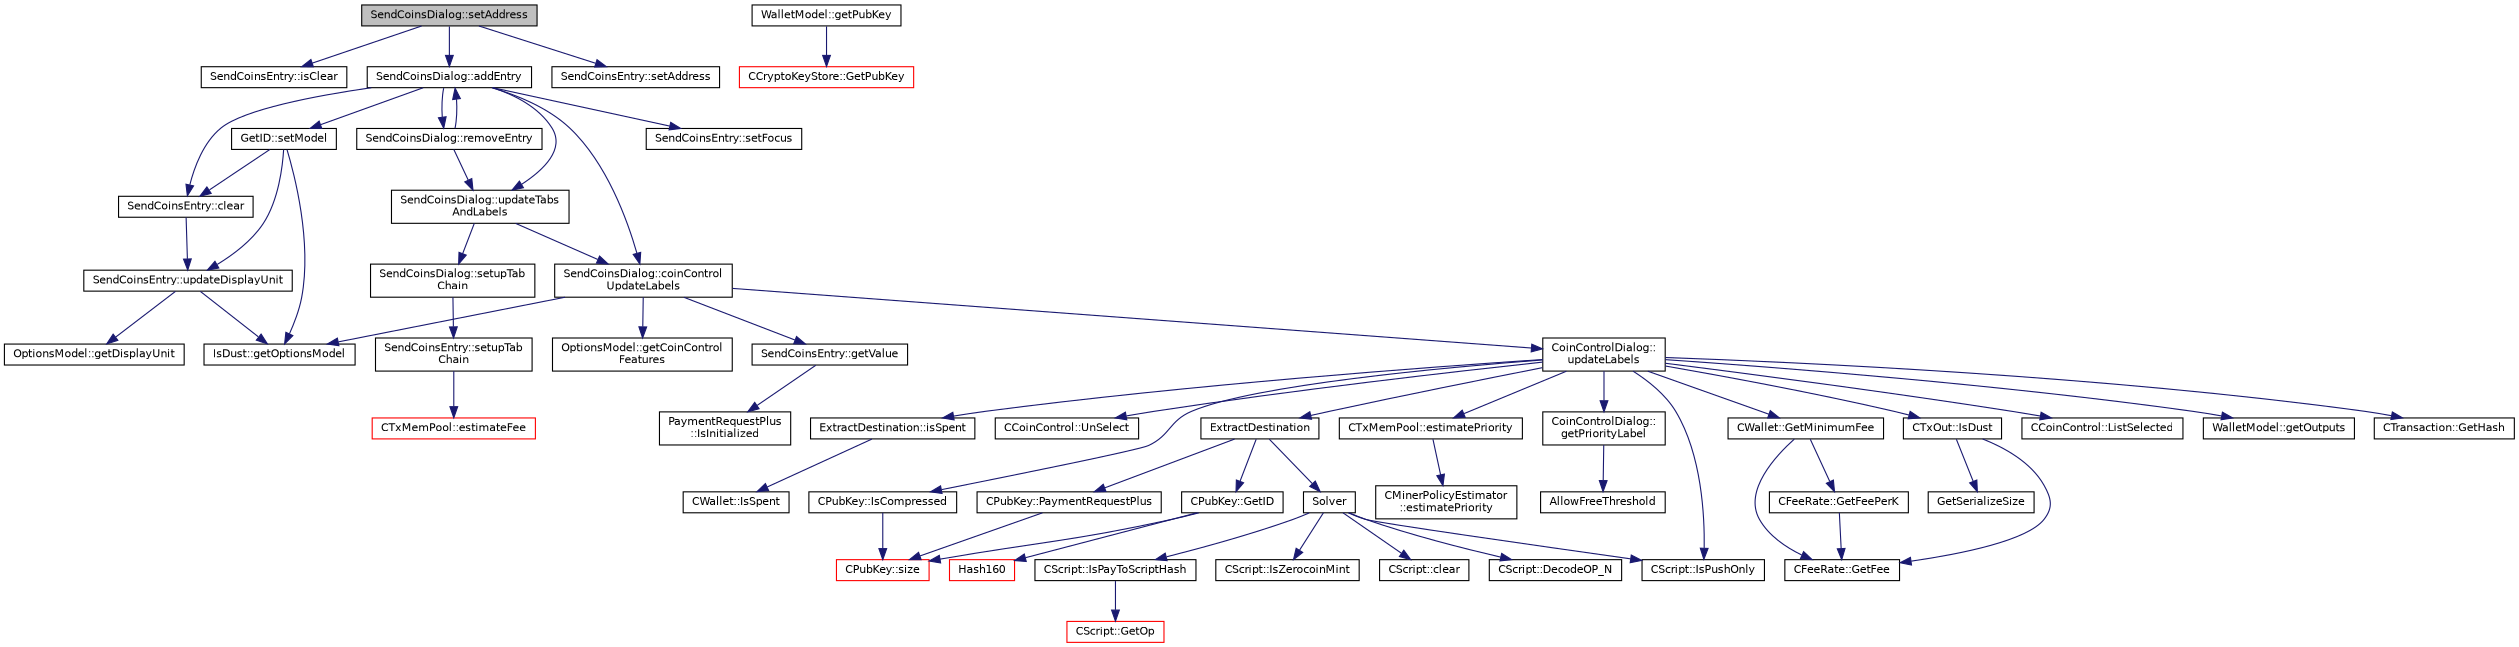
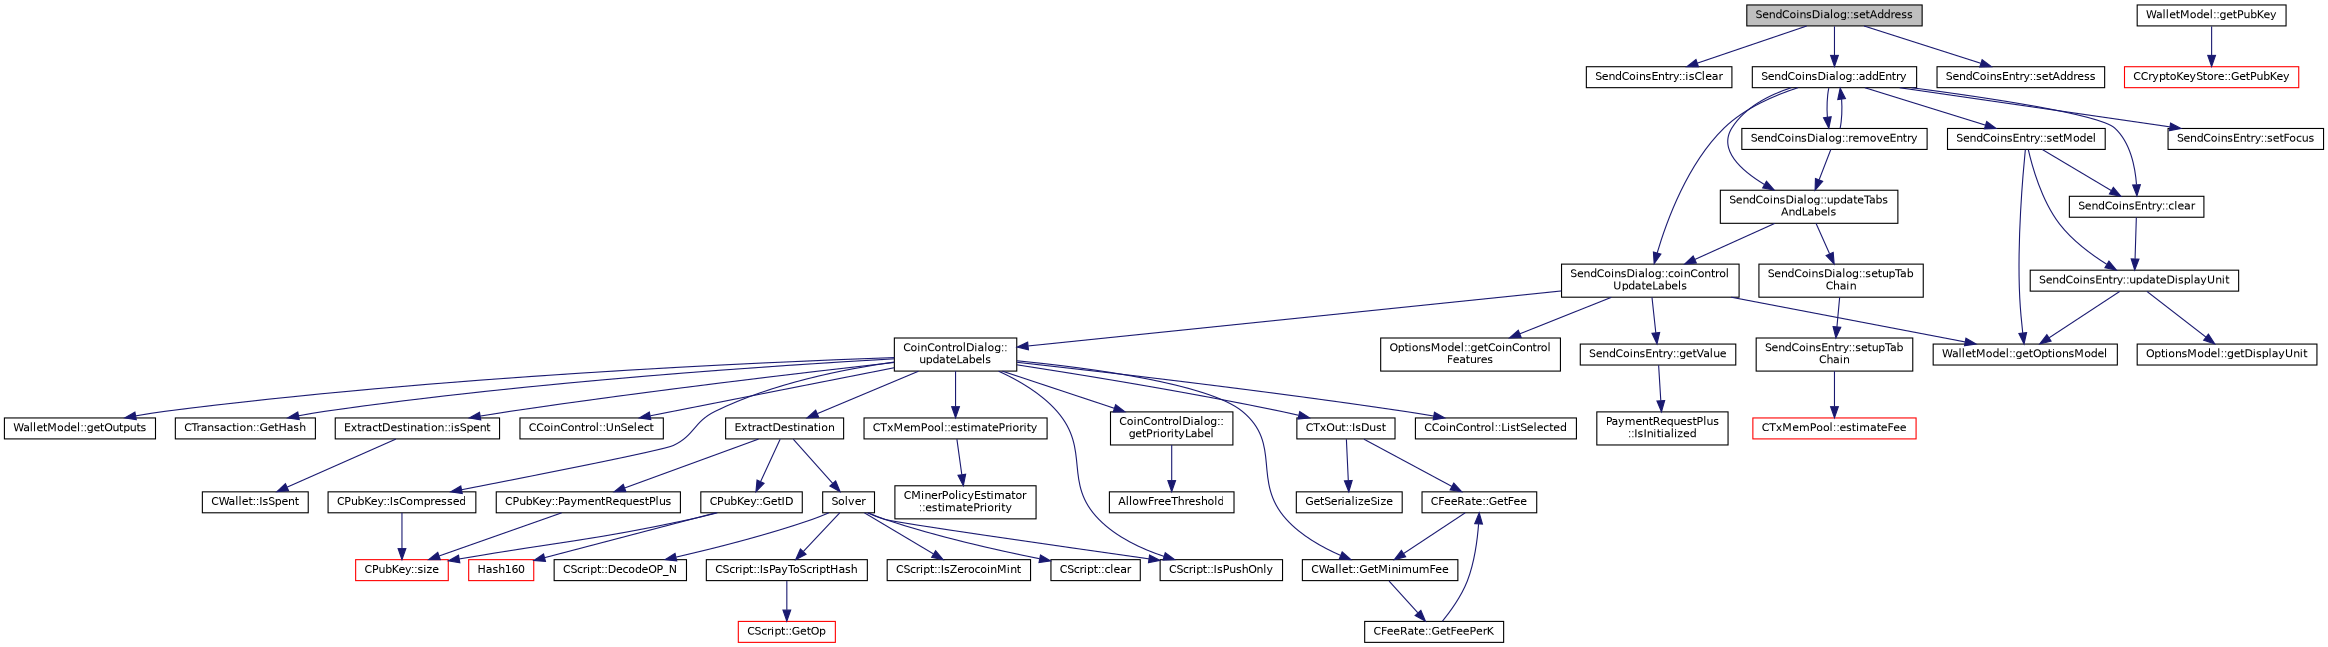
(284, 139) -> (2026, 139)
(280, 355) -> (2025, 355)
(1756, 501) -> (1434, 533)
